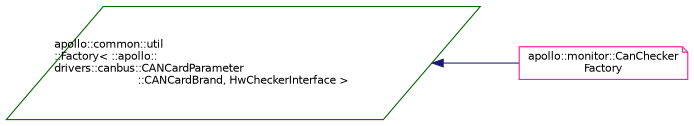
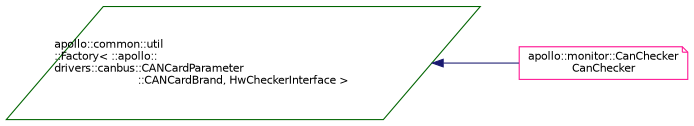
(603, 63) -> (603, 63)
